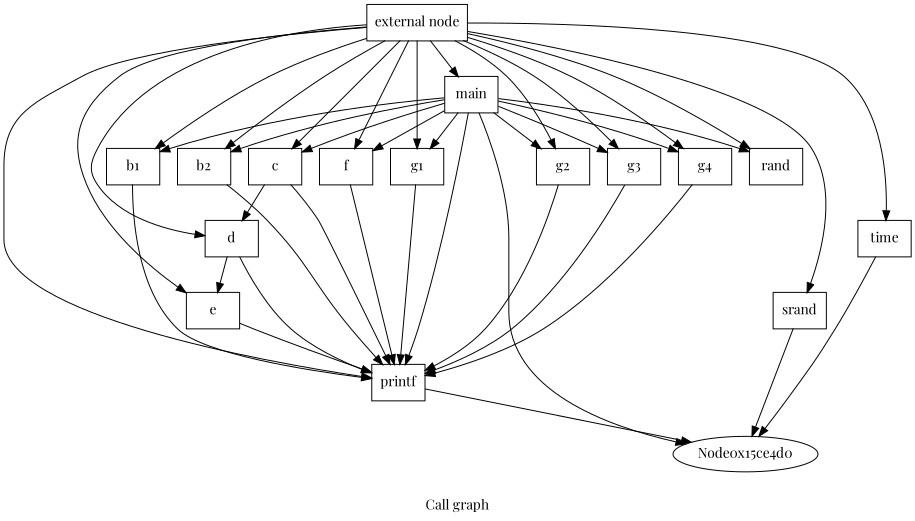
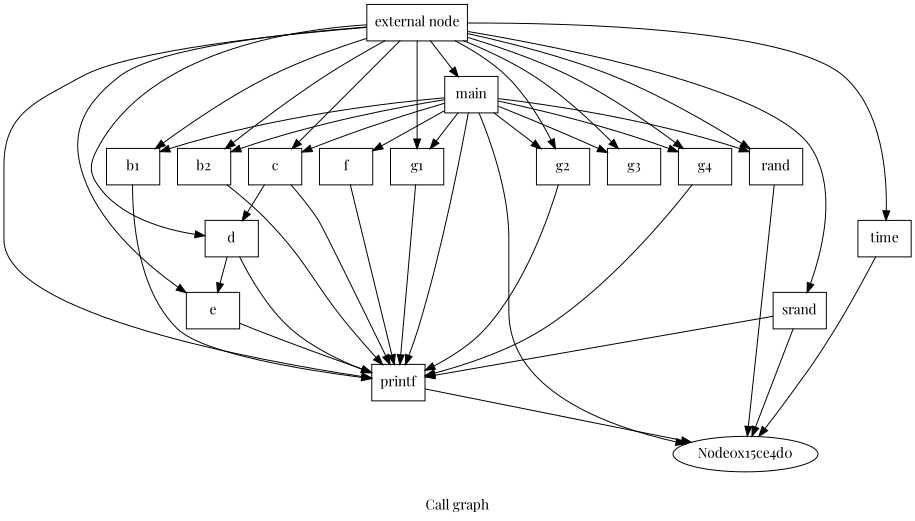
(384, 90) -> none
(547, 296) -> (604, 346)
none -> (761, 305)
